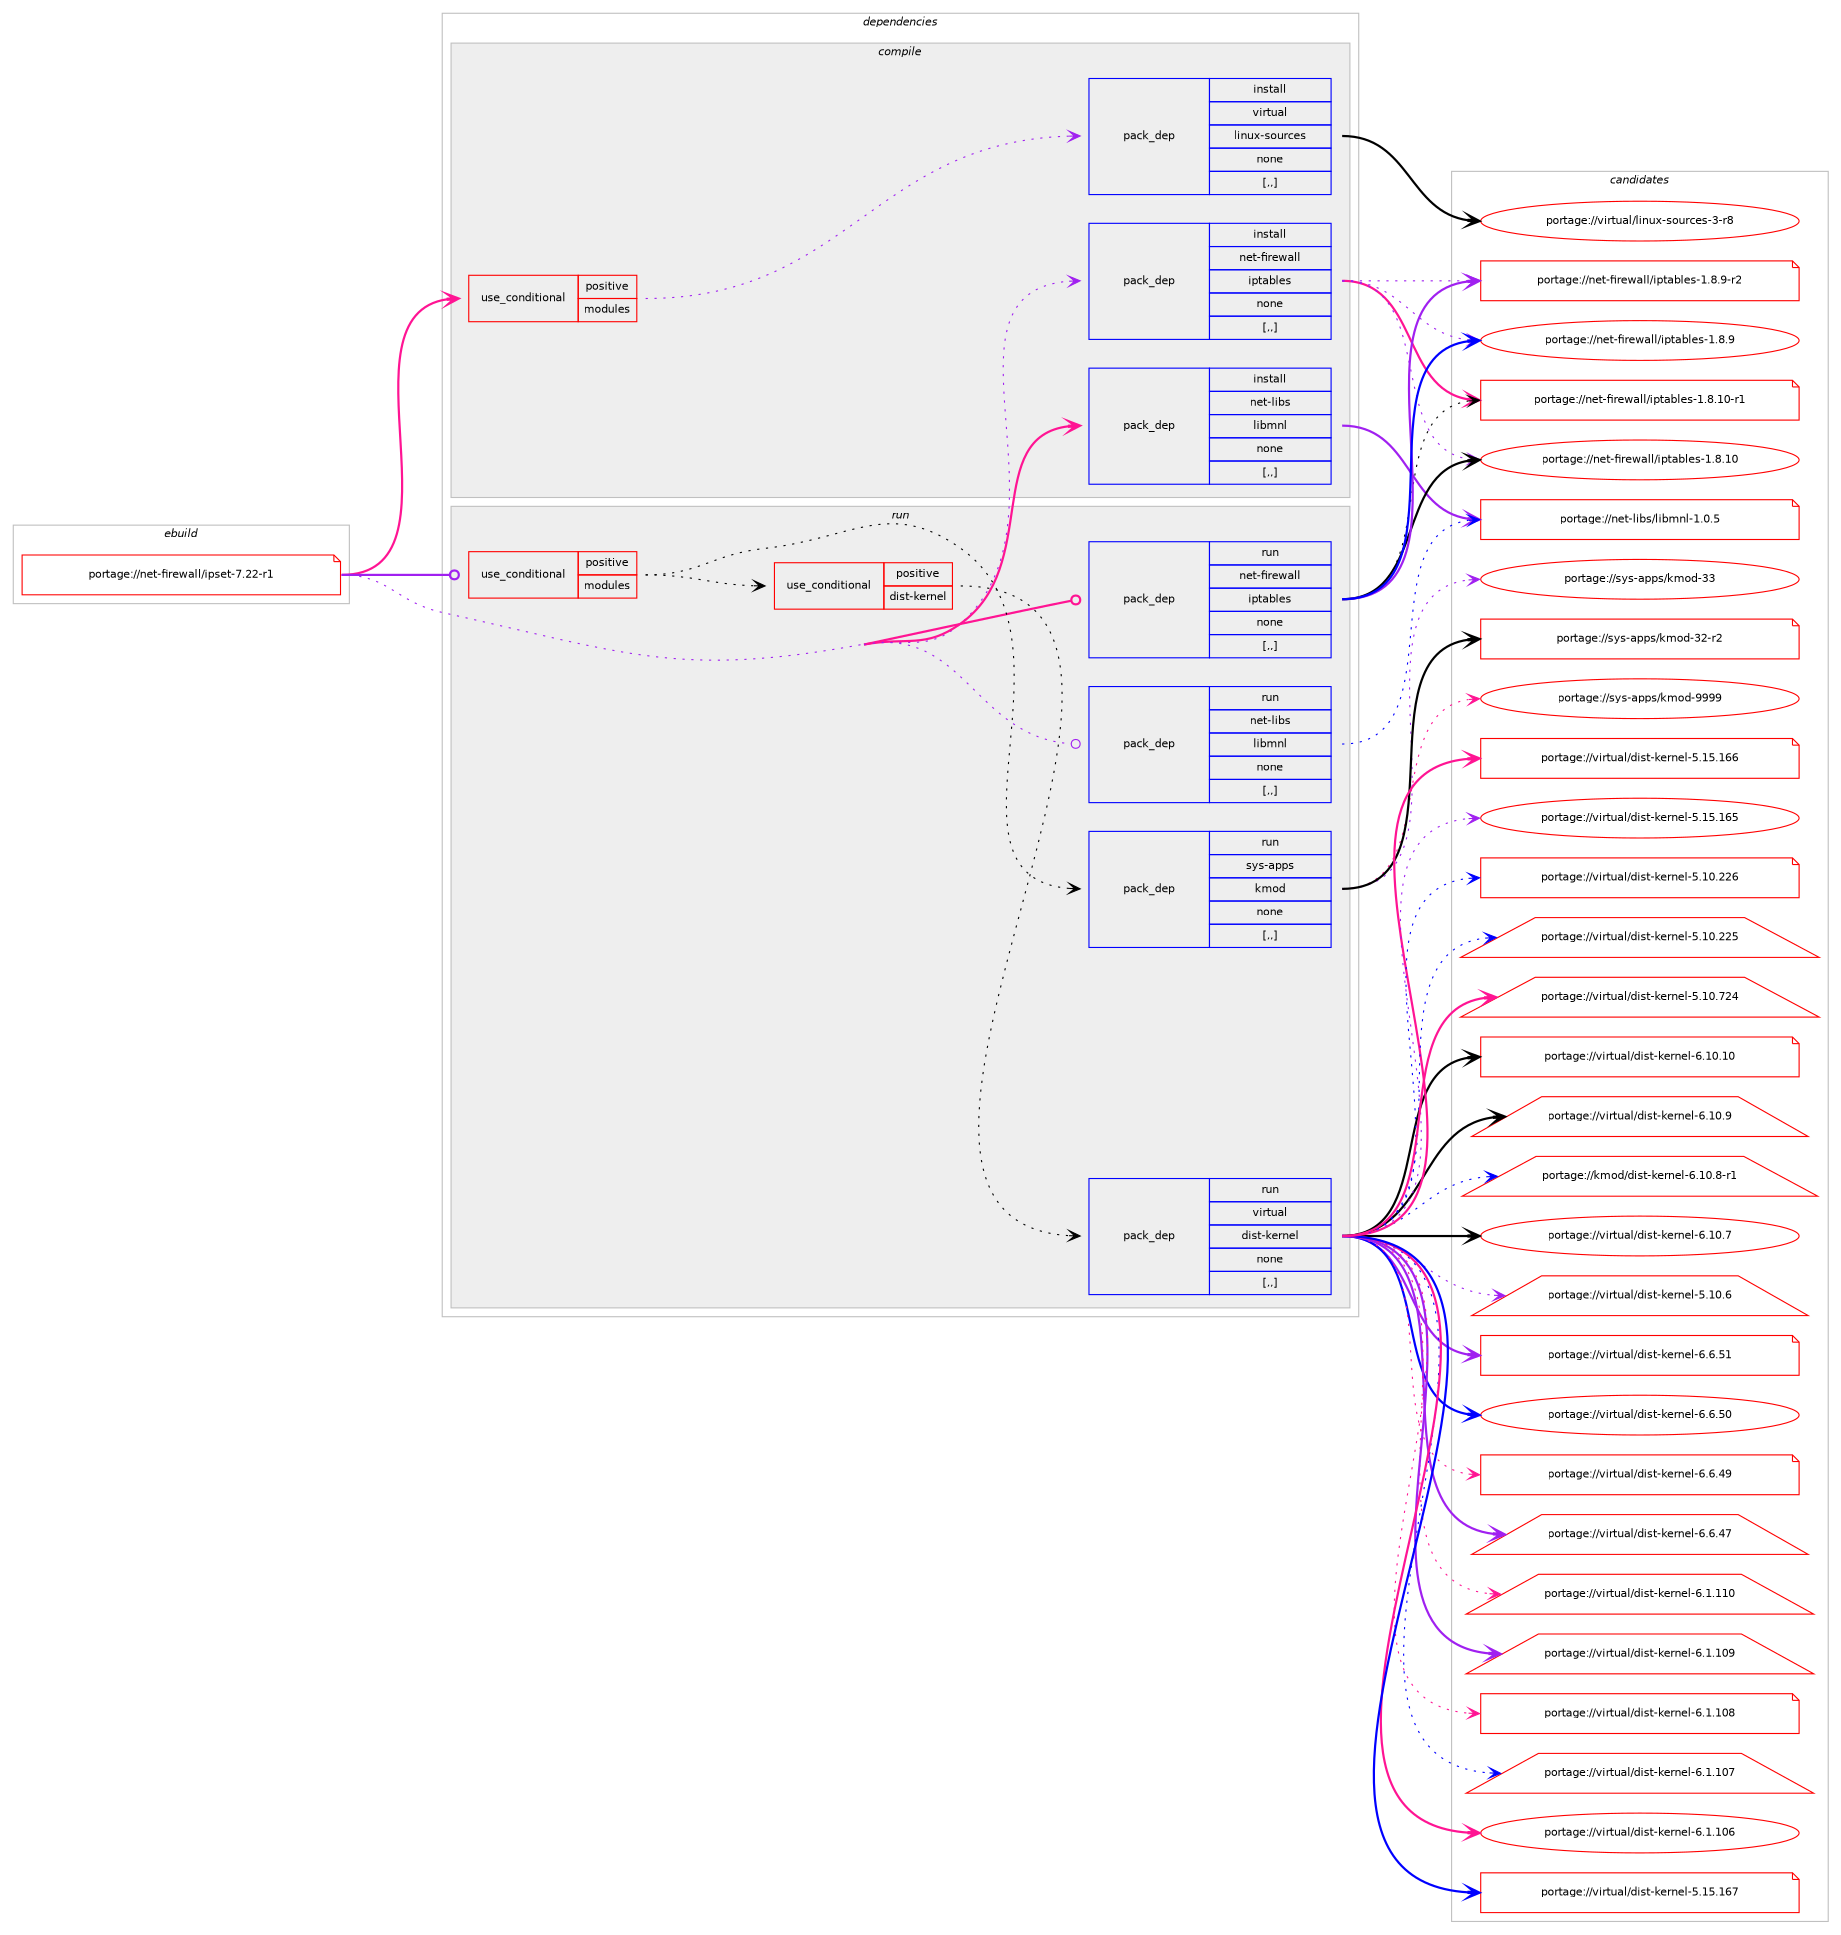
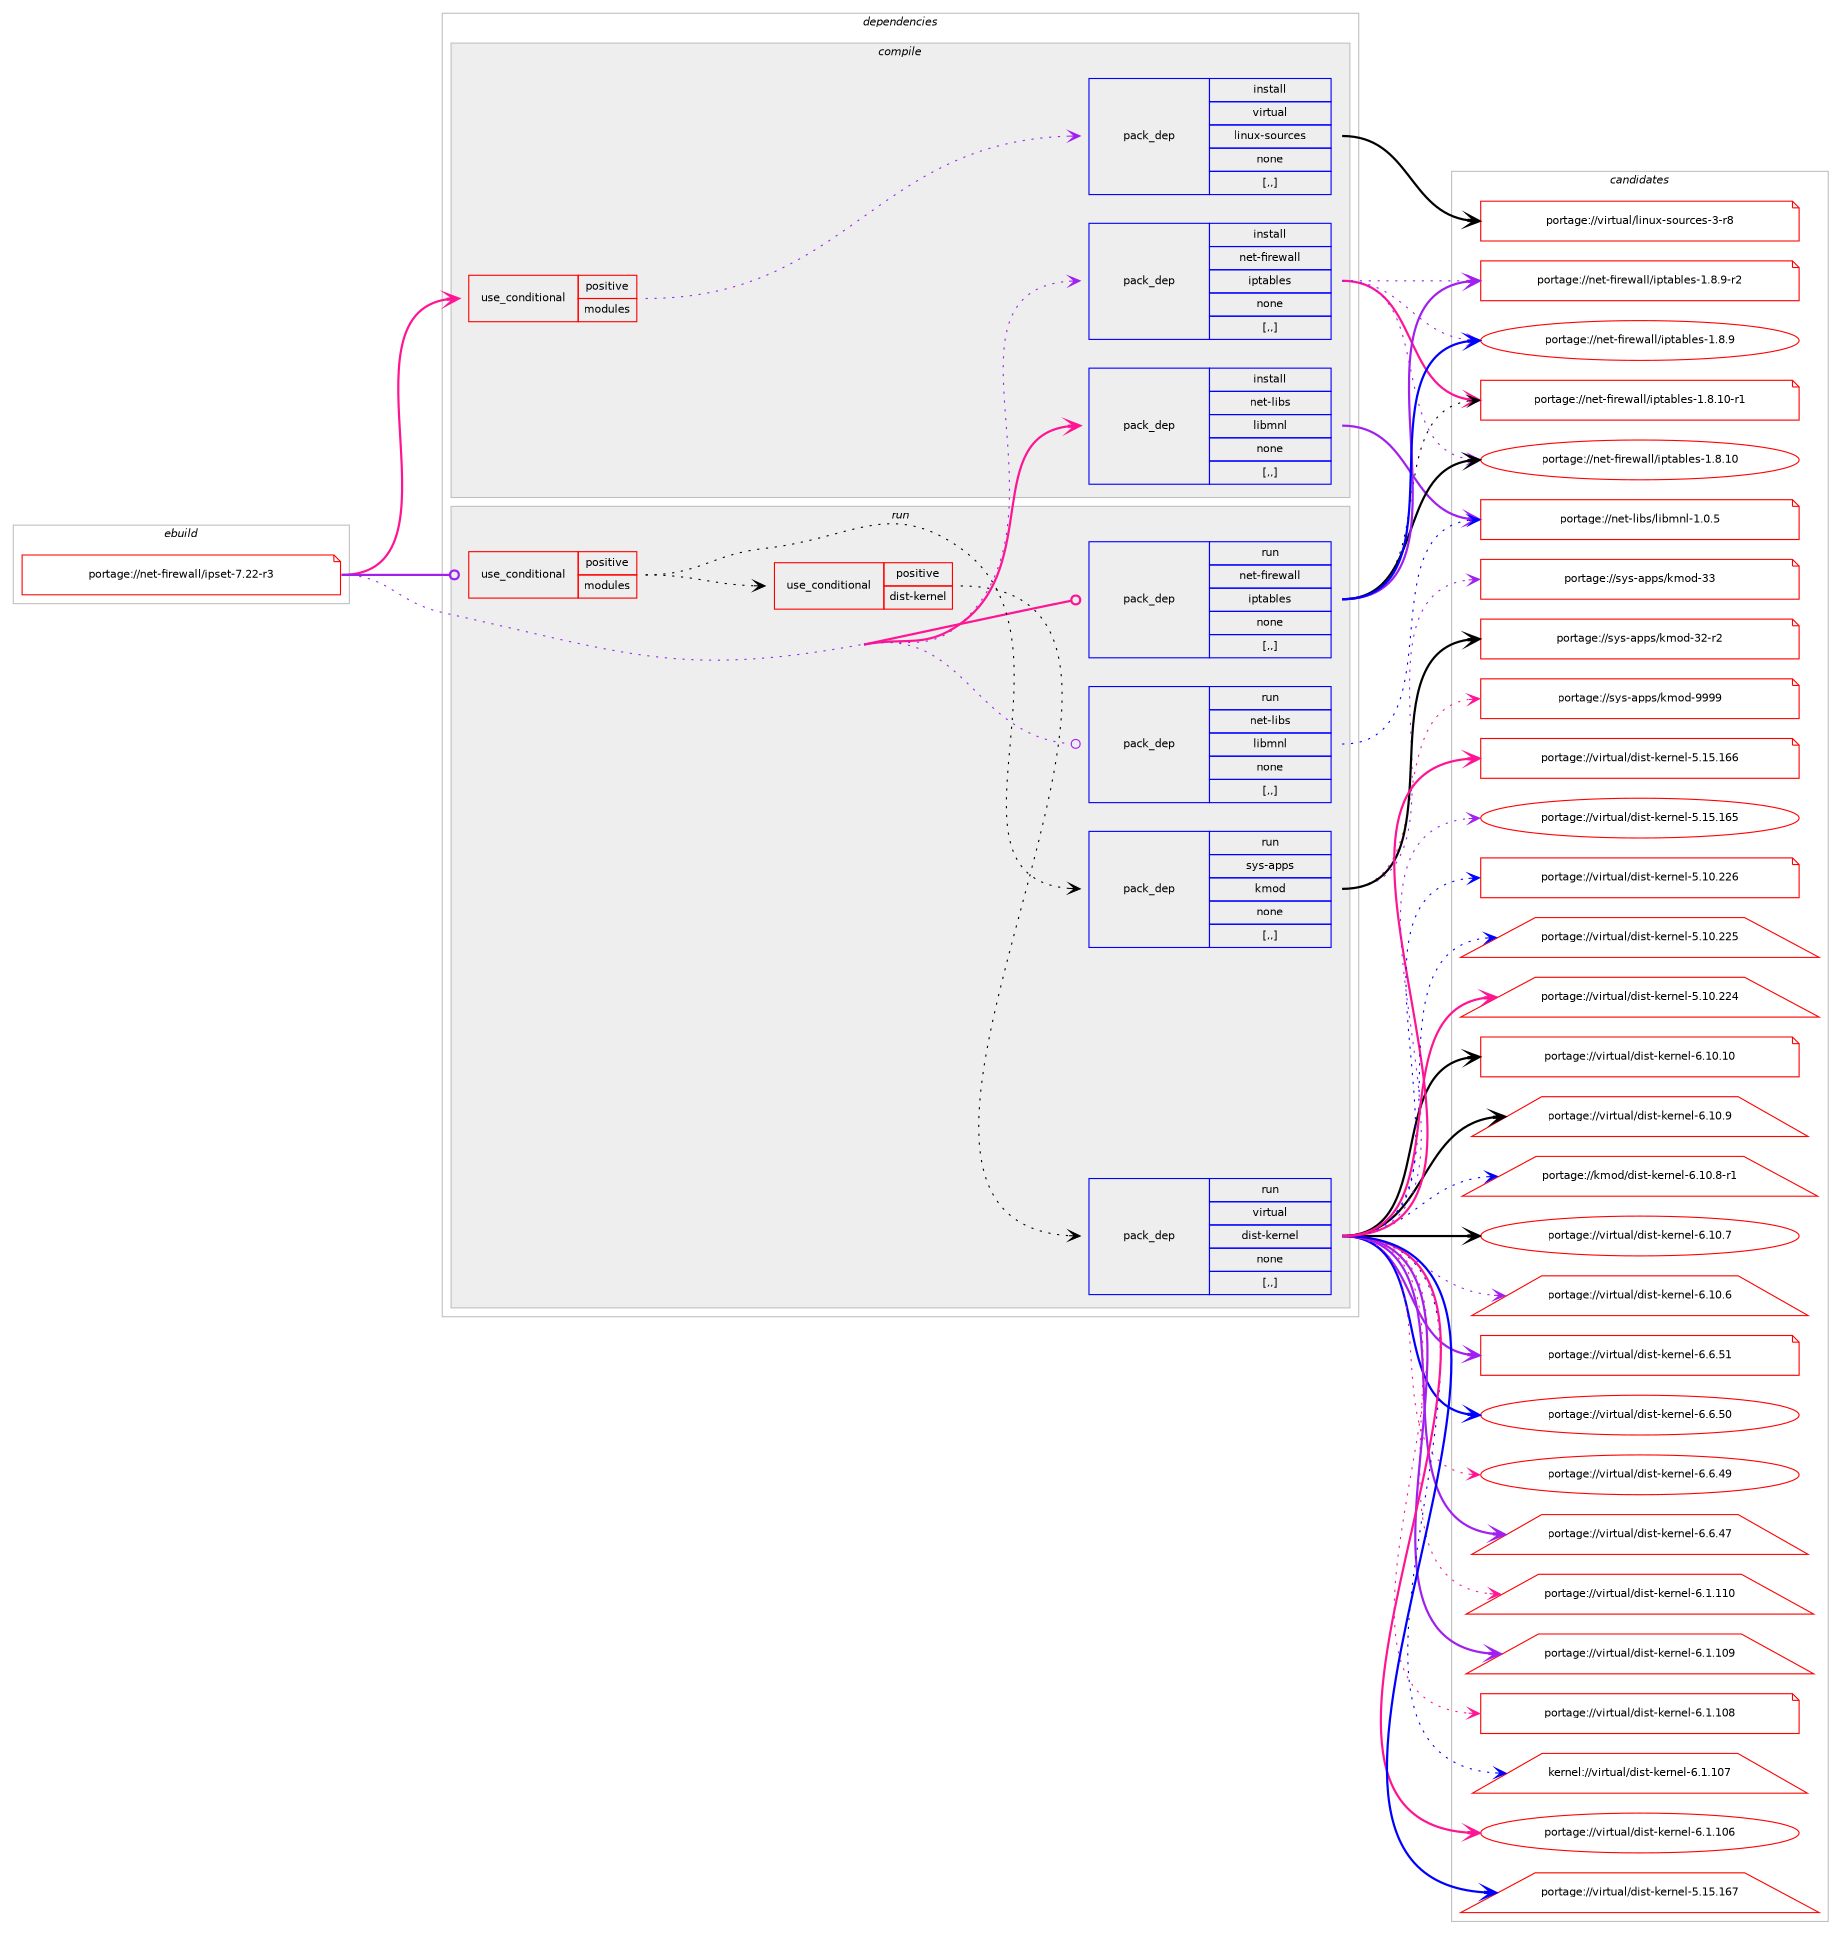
(1640, 221) -> (1640, 221)
(181, 575) -> (181, 575)
(1640, 579) -> (1640, 579)
(1640, 699) -> (1640, 699)
(1640, 997) -> (1640, 997)
(1640, 1296) -> (1640, 1296)
(1640, 1475) -> (1640, 1475)
(1640, 1773) -> (1640, 1773)
(1640, 1893) -> (1640, 1893)
